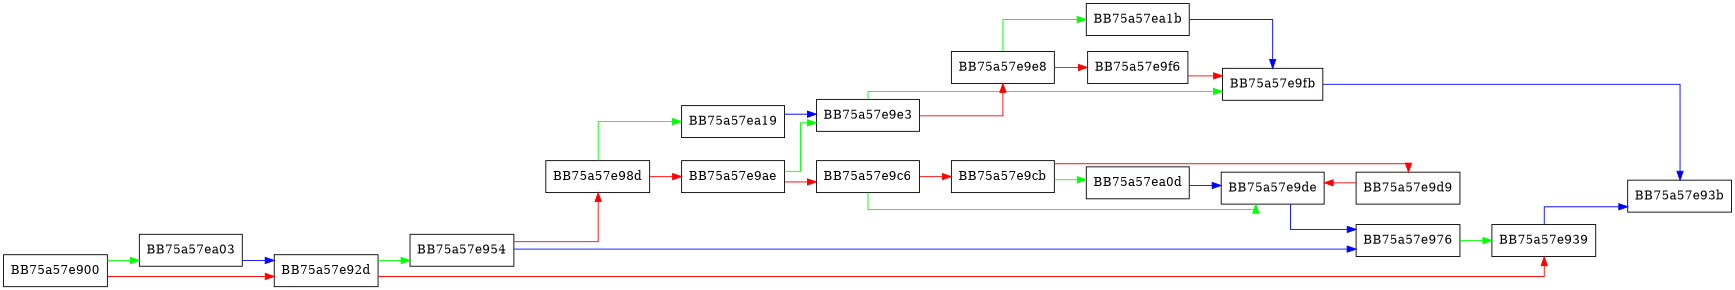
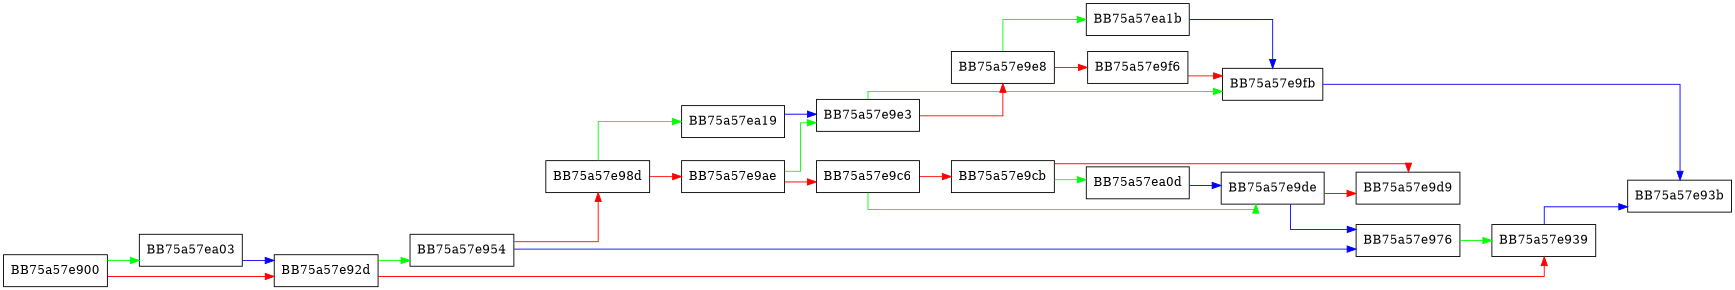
(1345, 183) -> (1336, 193)
